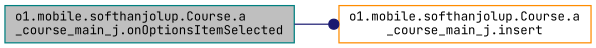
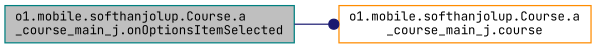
(465, 24) -> (465, 24)
